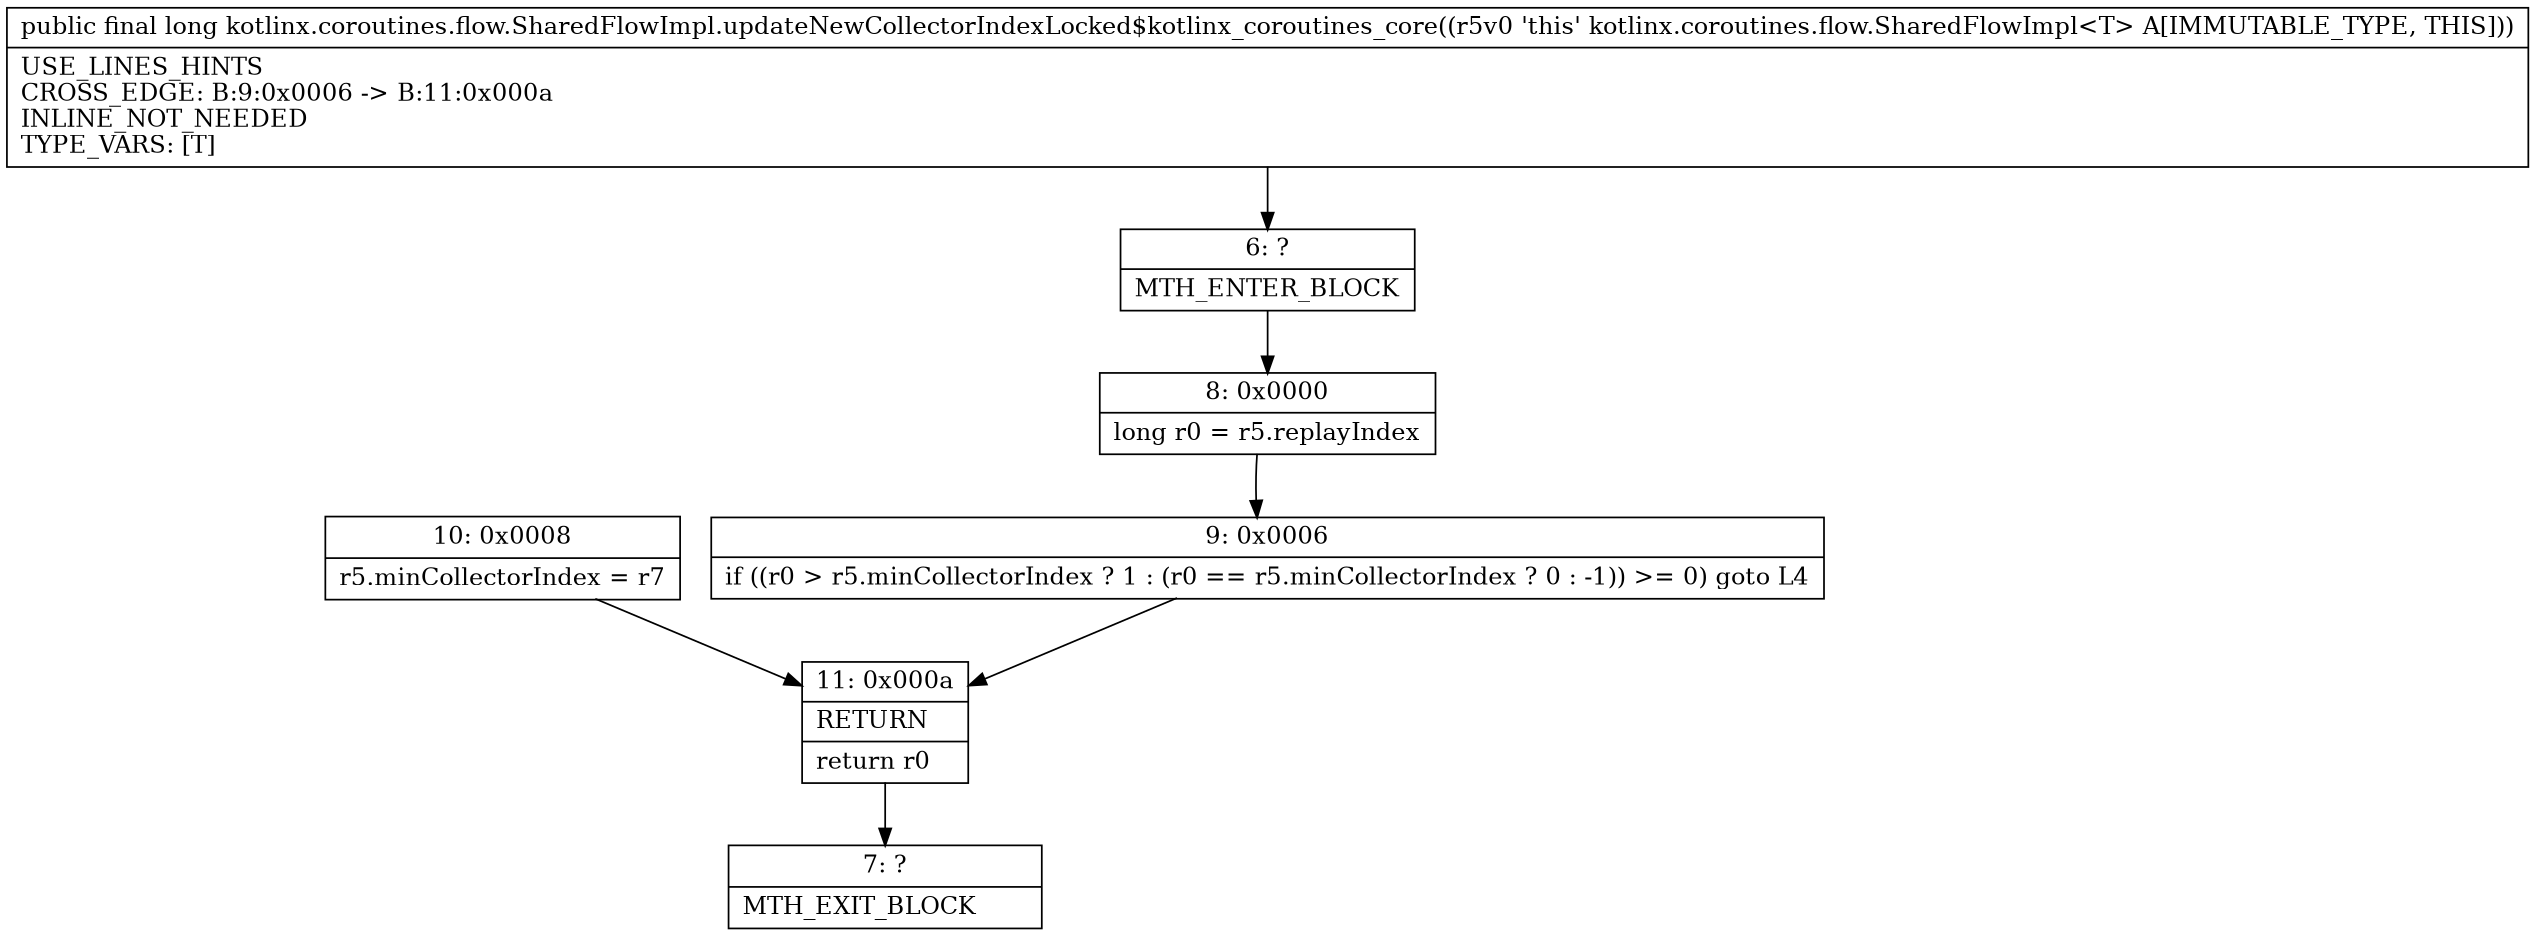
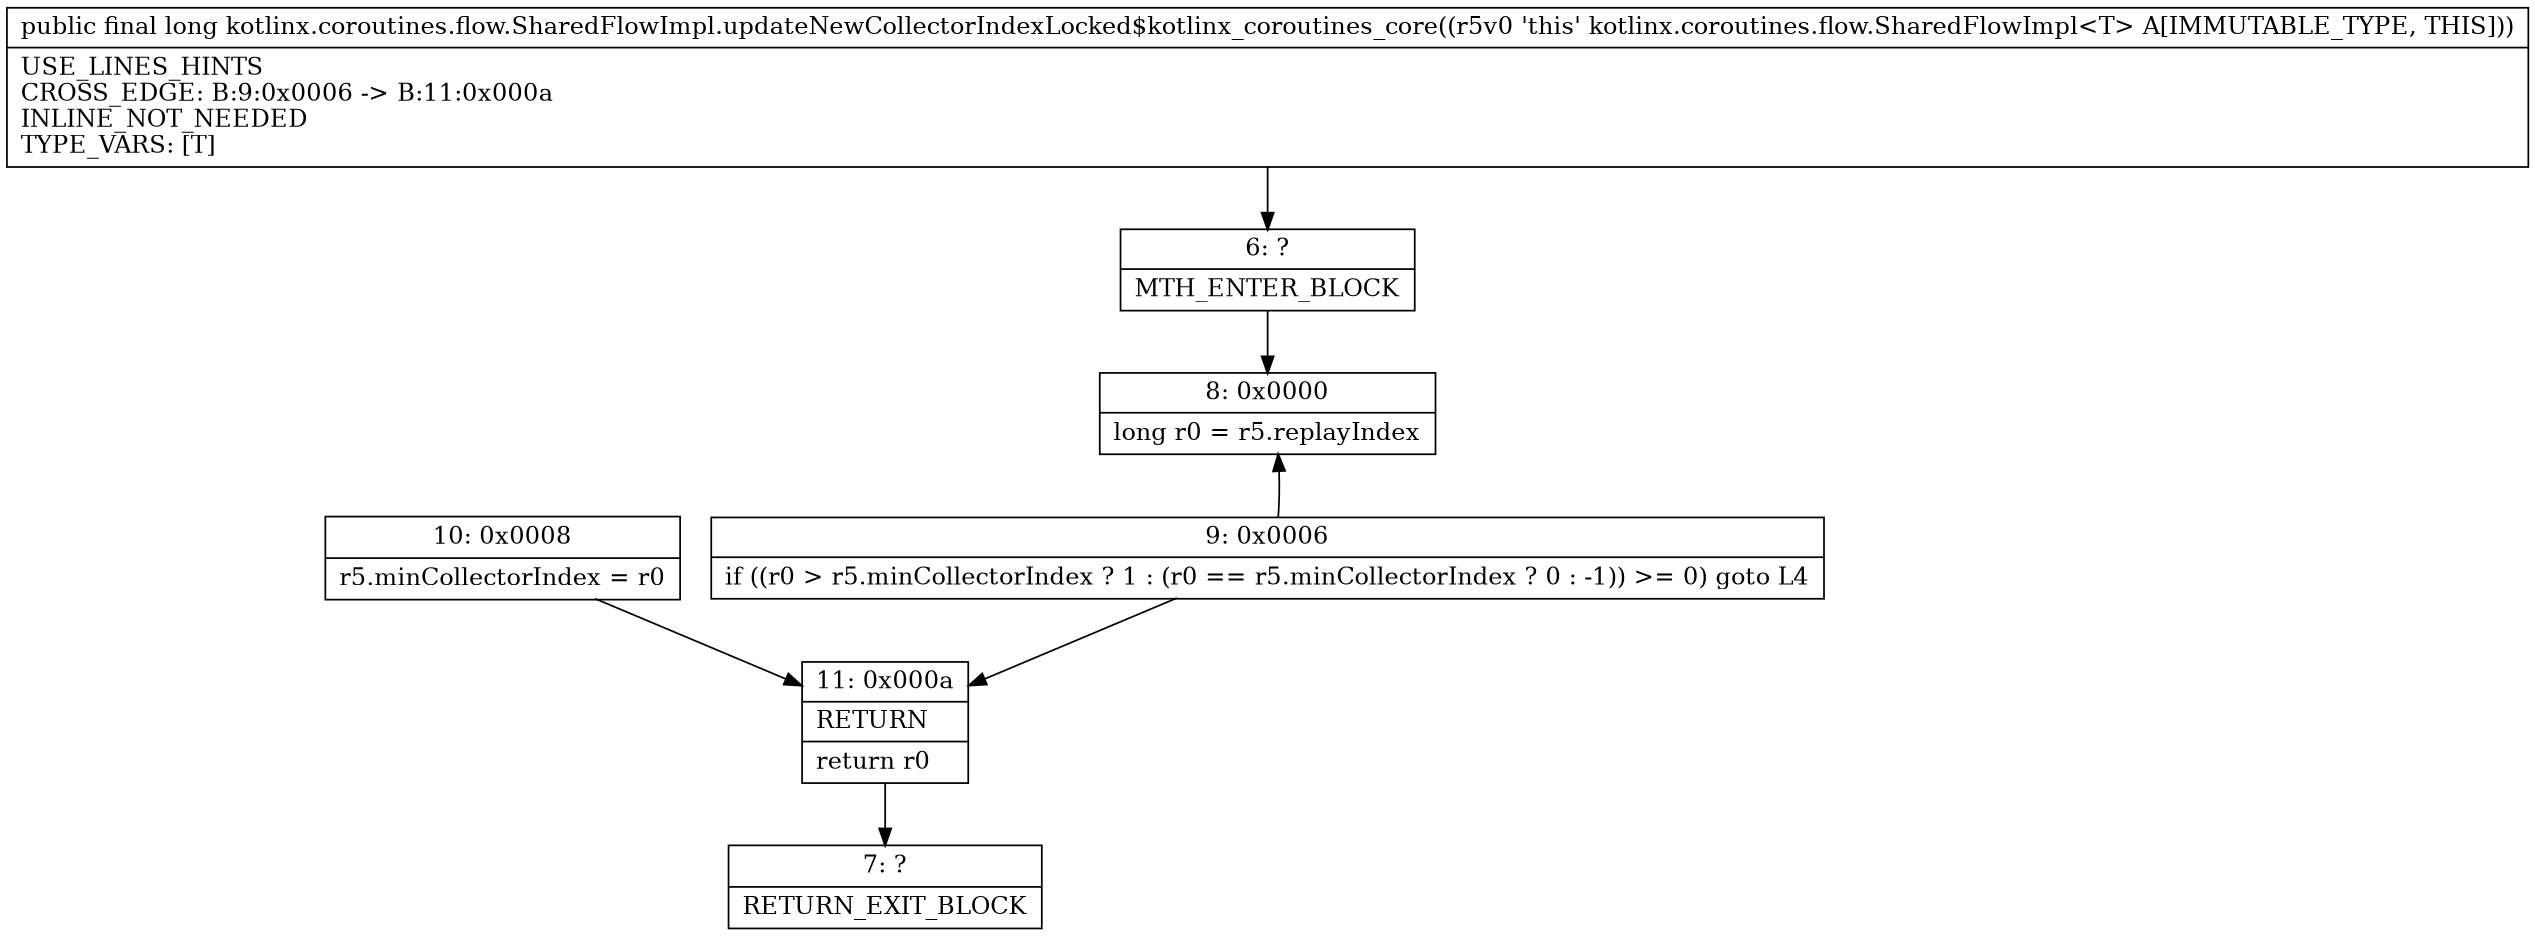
(1256, 477) -> (1279, 495)
(503, 578) -> (503, 578)
(860, 907) -> (885, 907)
